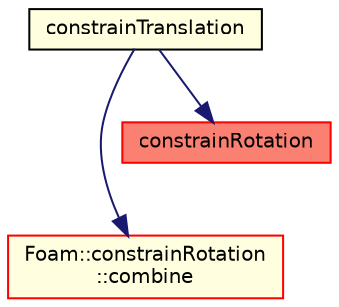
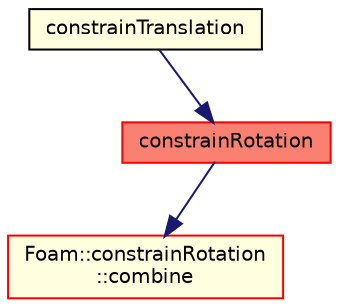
(102, 131) -> (195, 191)
